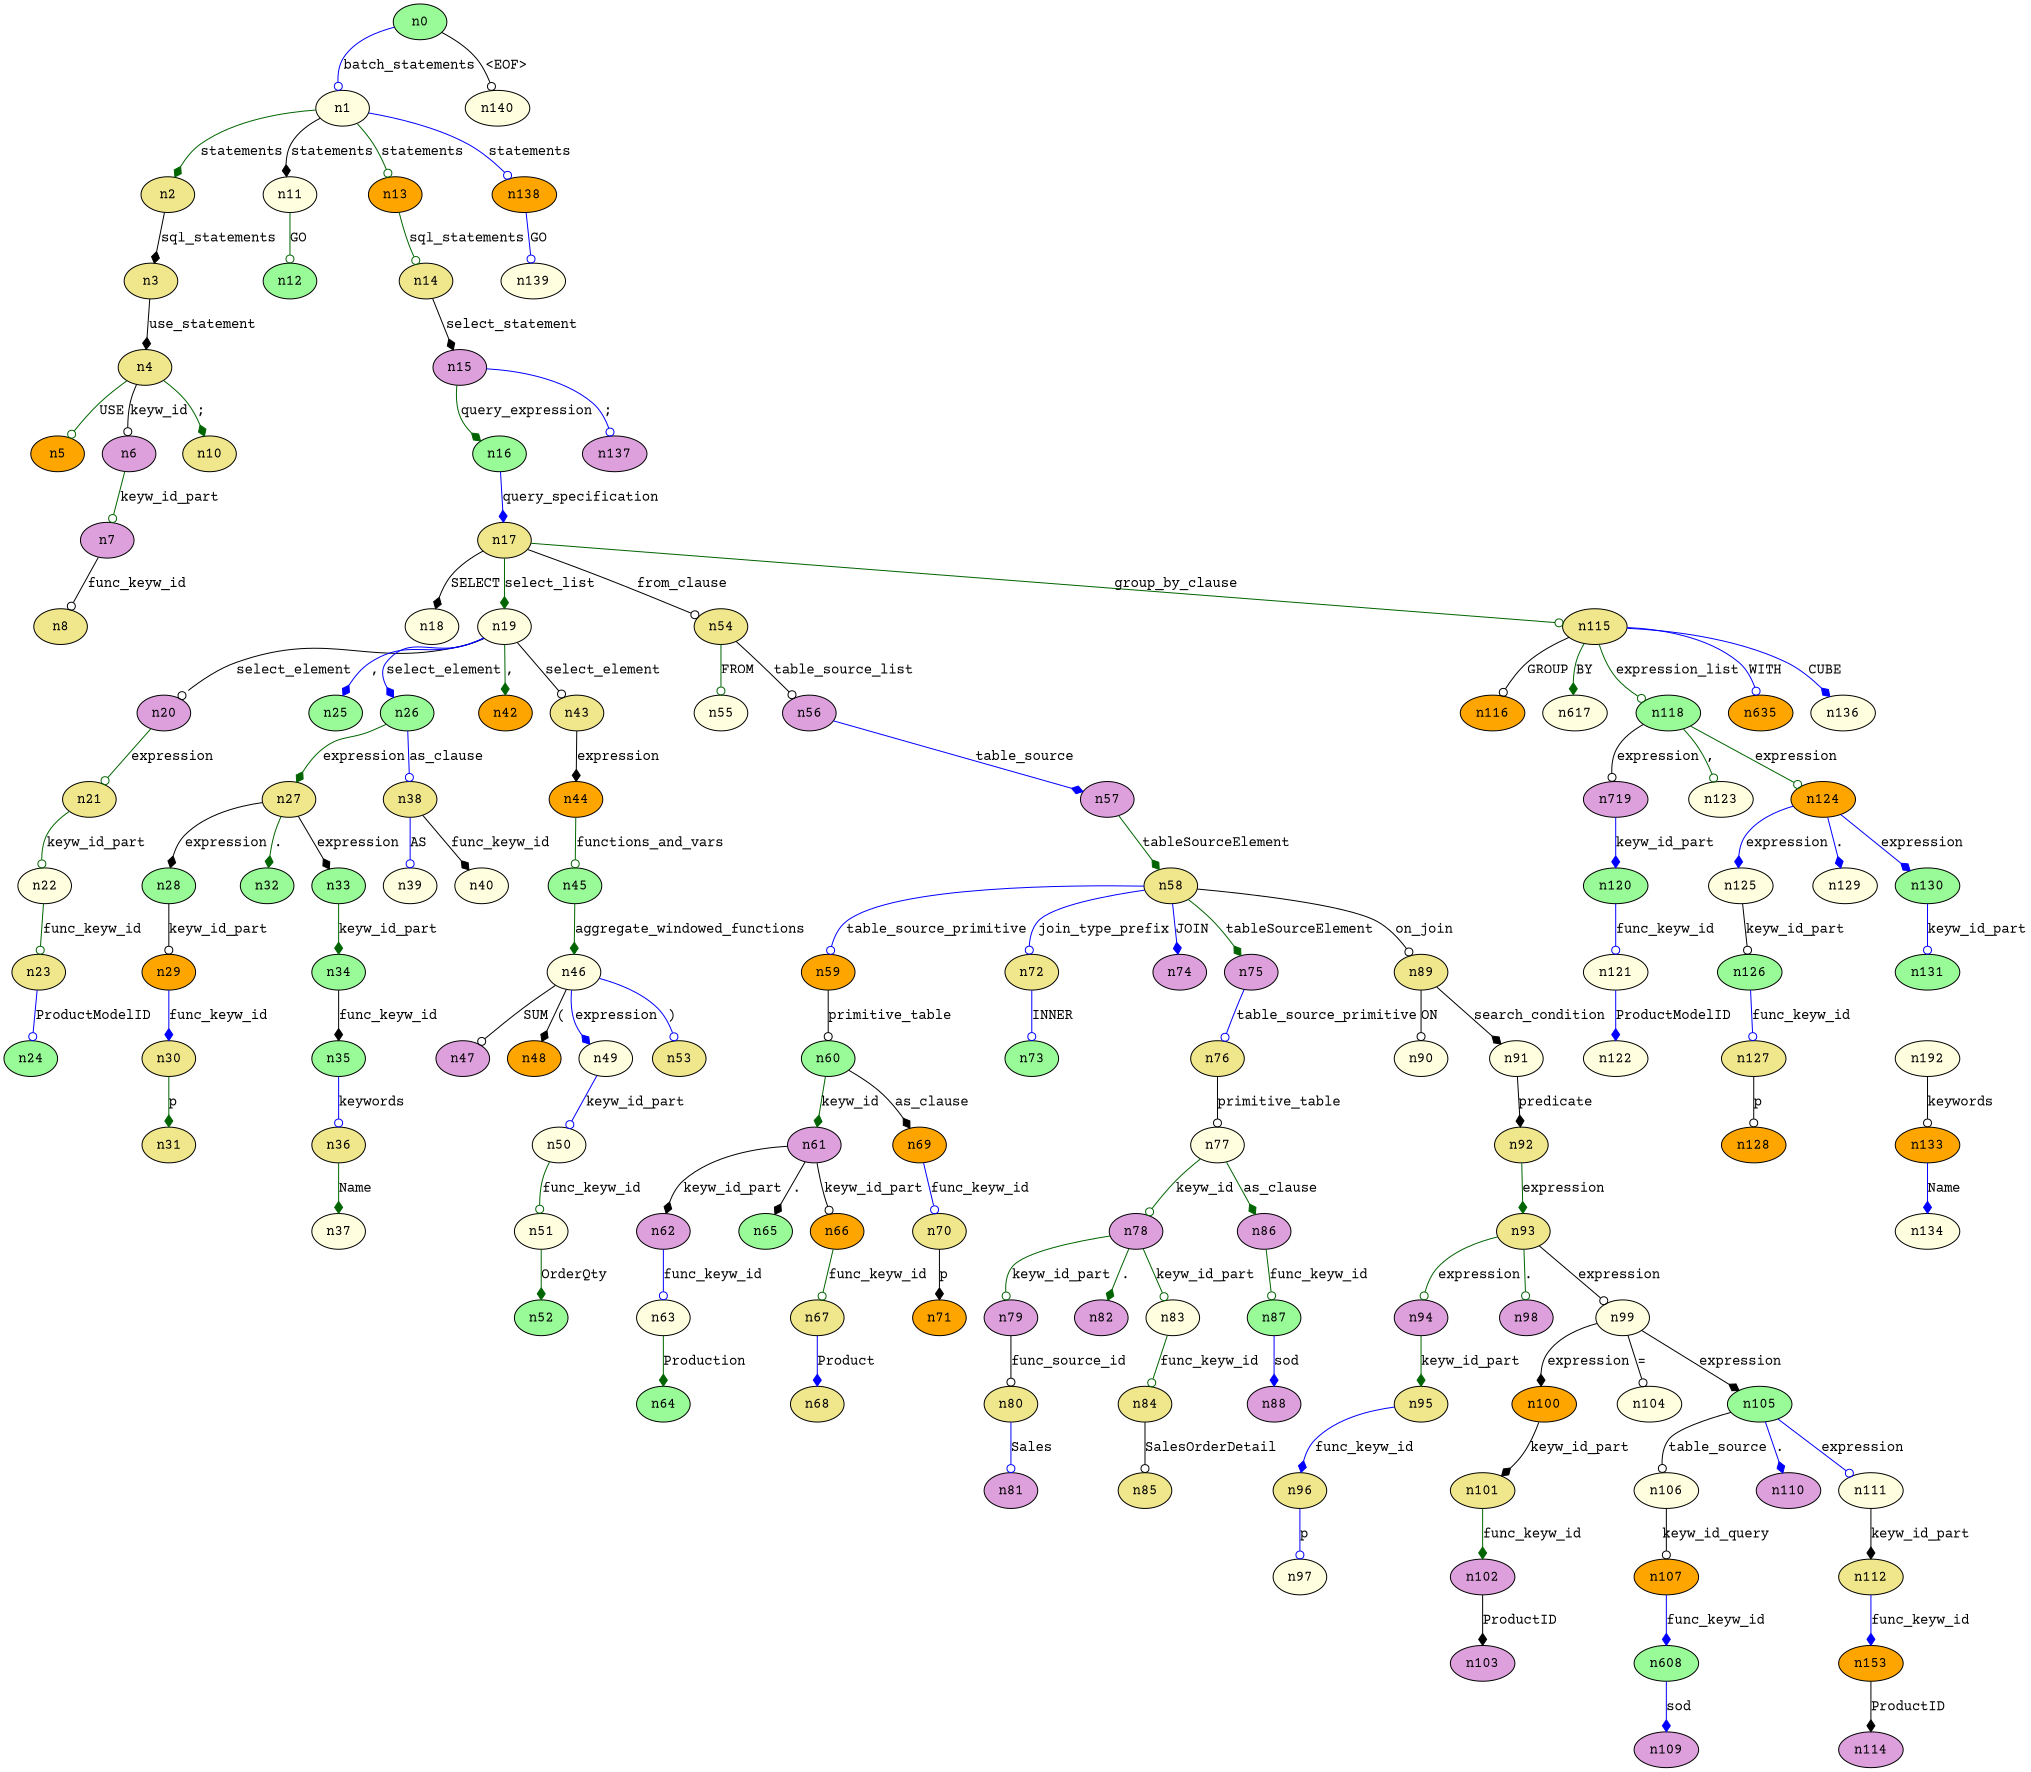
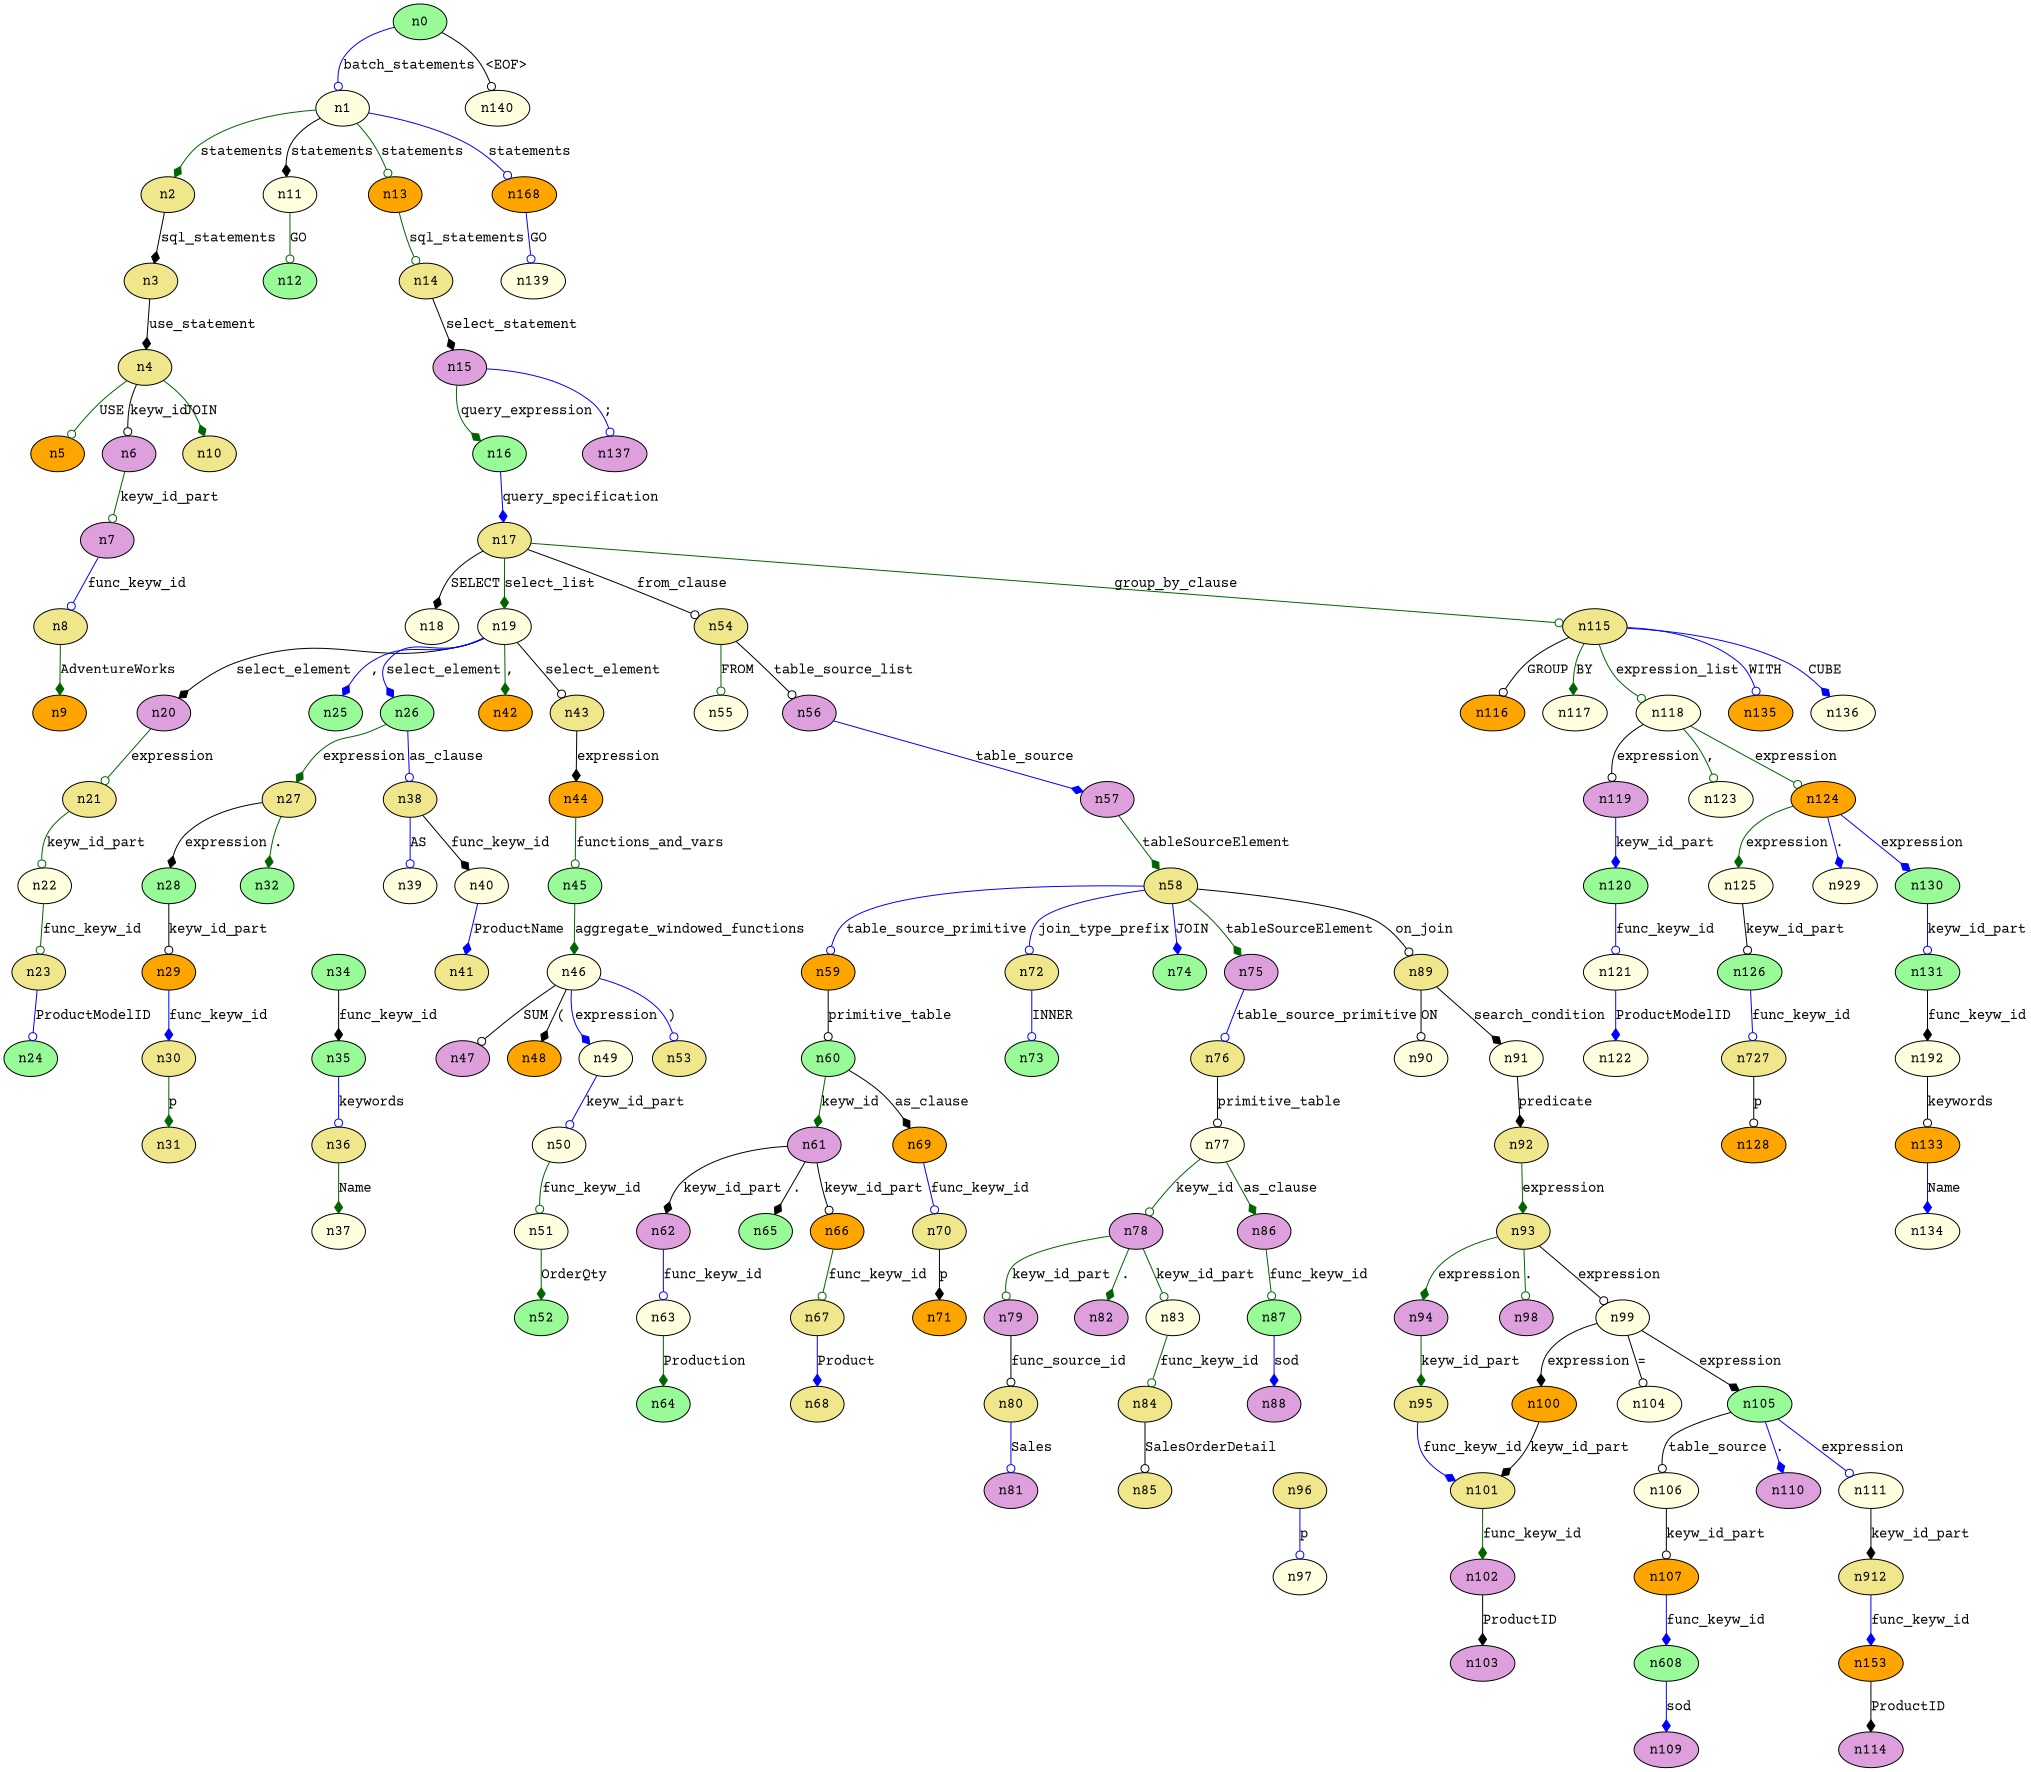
(524, 195) -> (524, 195)
(201, 411) -> (201, 411)
(86, 580) -> (86, 580)
(332, 649) -> (332, 649)
none -> (60, 713)
(1575, 713) -> (1575, 713)
(1668, 713) -> (1668, 713)
(1761, 713) -> (1761, 713)
(1616, 799) -> (1616, 799)
(1758, 823) -> (1758, 823)
(339, 886) -> none
(1845, 886) -> (1845, 886)
none -> (462, 972)
(1180, 972) -> (1180, 972)
none -> (1928, 1009)
(1754, 1059) -> (1754, 1059)
(1453, 1255) -> (1453, 1255)
(1341, 1422) -> (1422, 1453)
(1716, 1534) -> (1716, 1534)
(1871, 1577) -> (1871, 1577)
